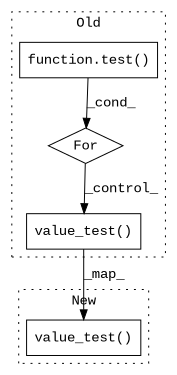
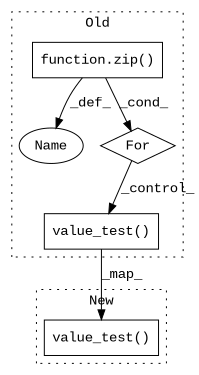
(89, 60) -> (97, 60)
none -> (51, 146)
